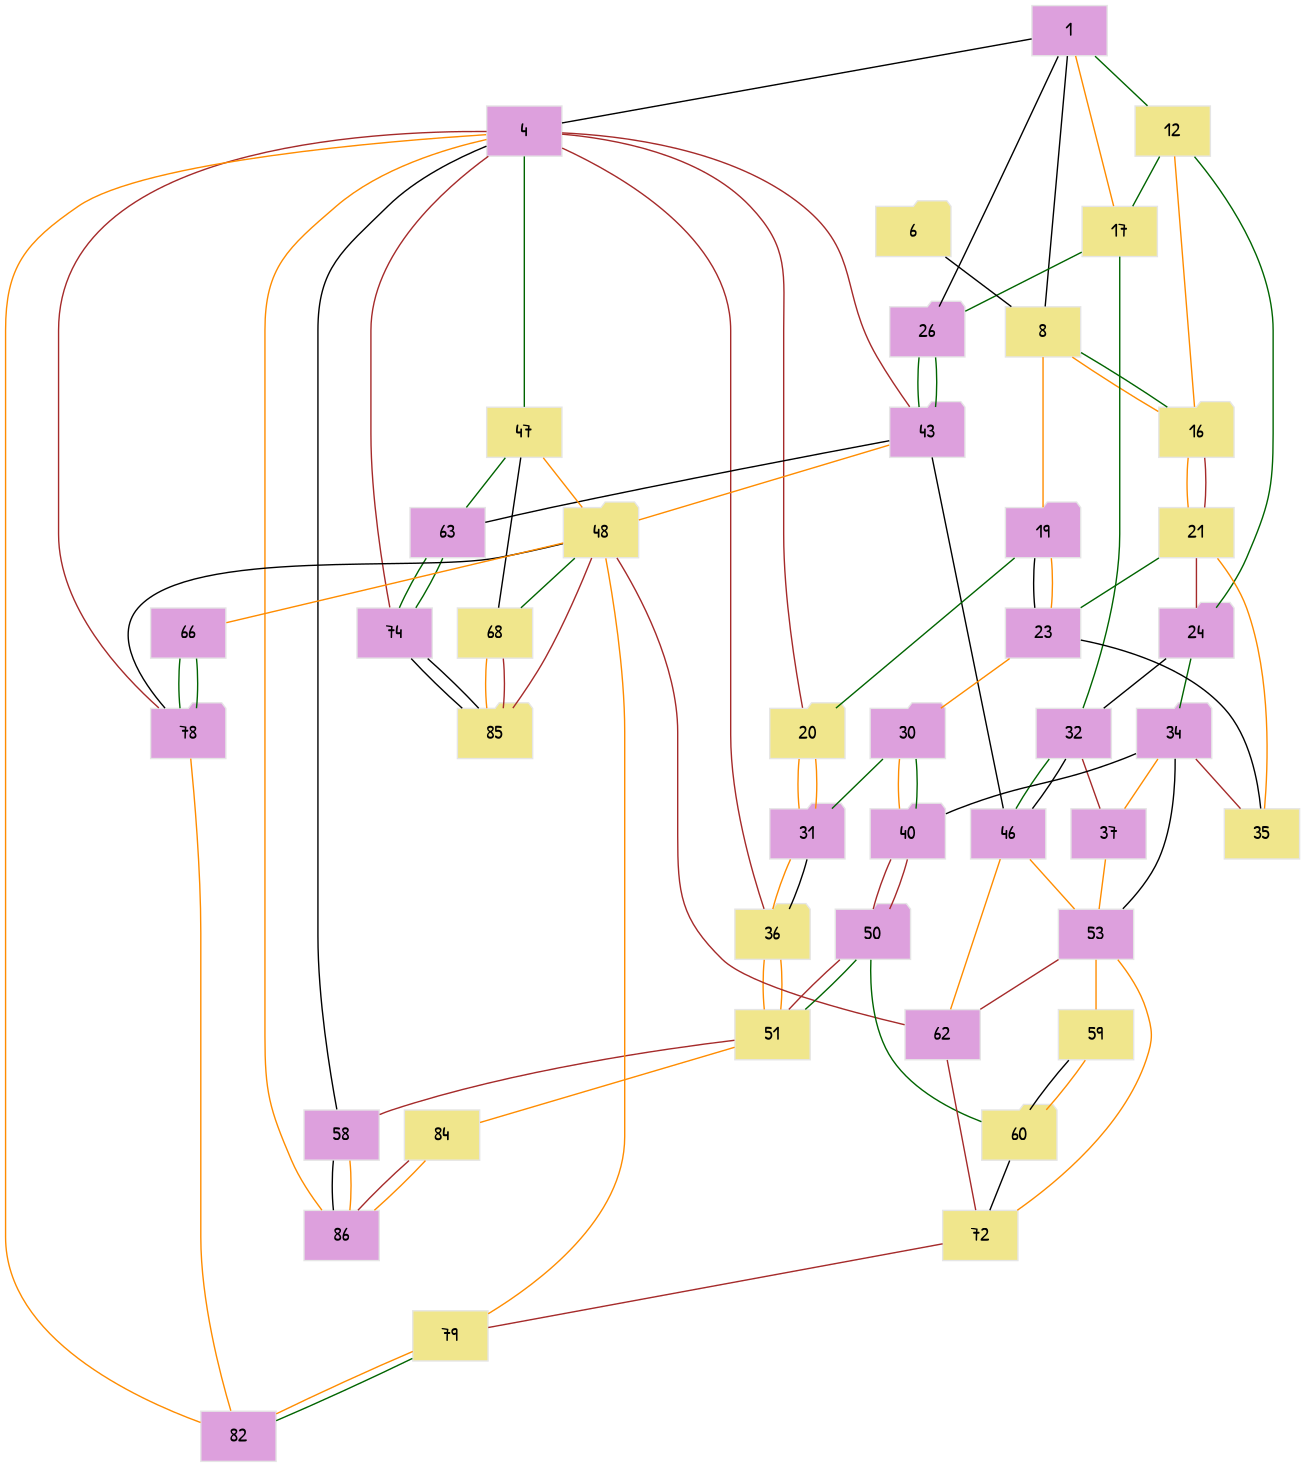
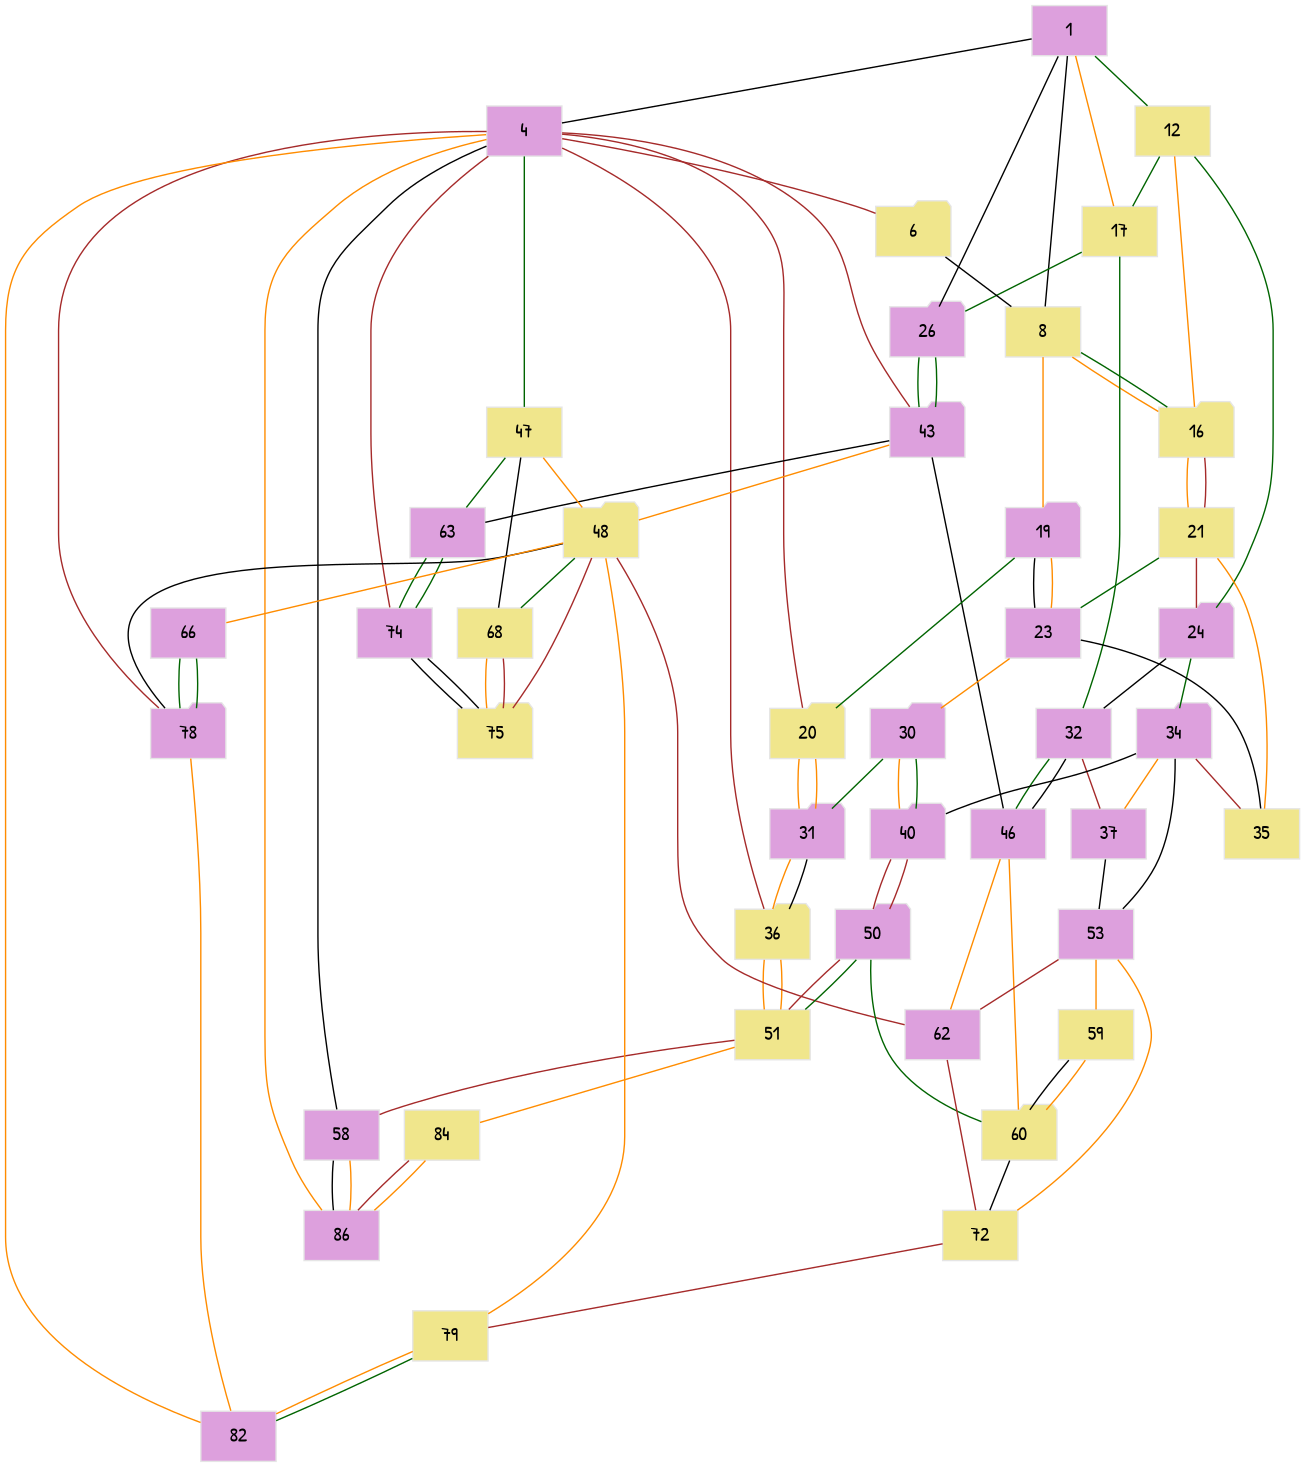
none -> (799, 190)
(495, 733) -> (495, 733)
(1052, 884) -> (1014, 978)
(1102, 884) -> (1102, 884)
